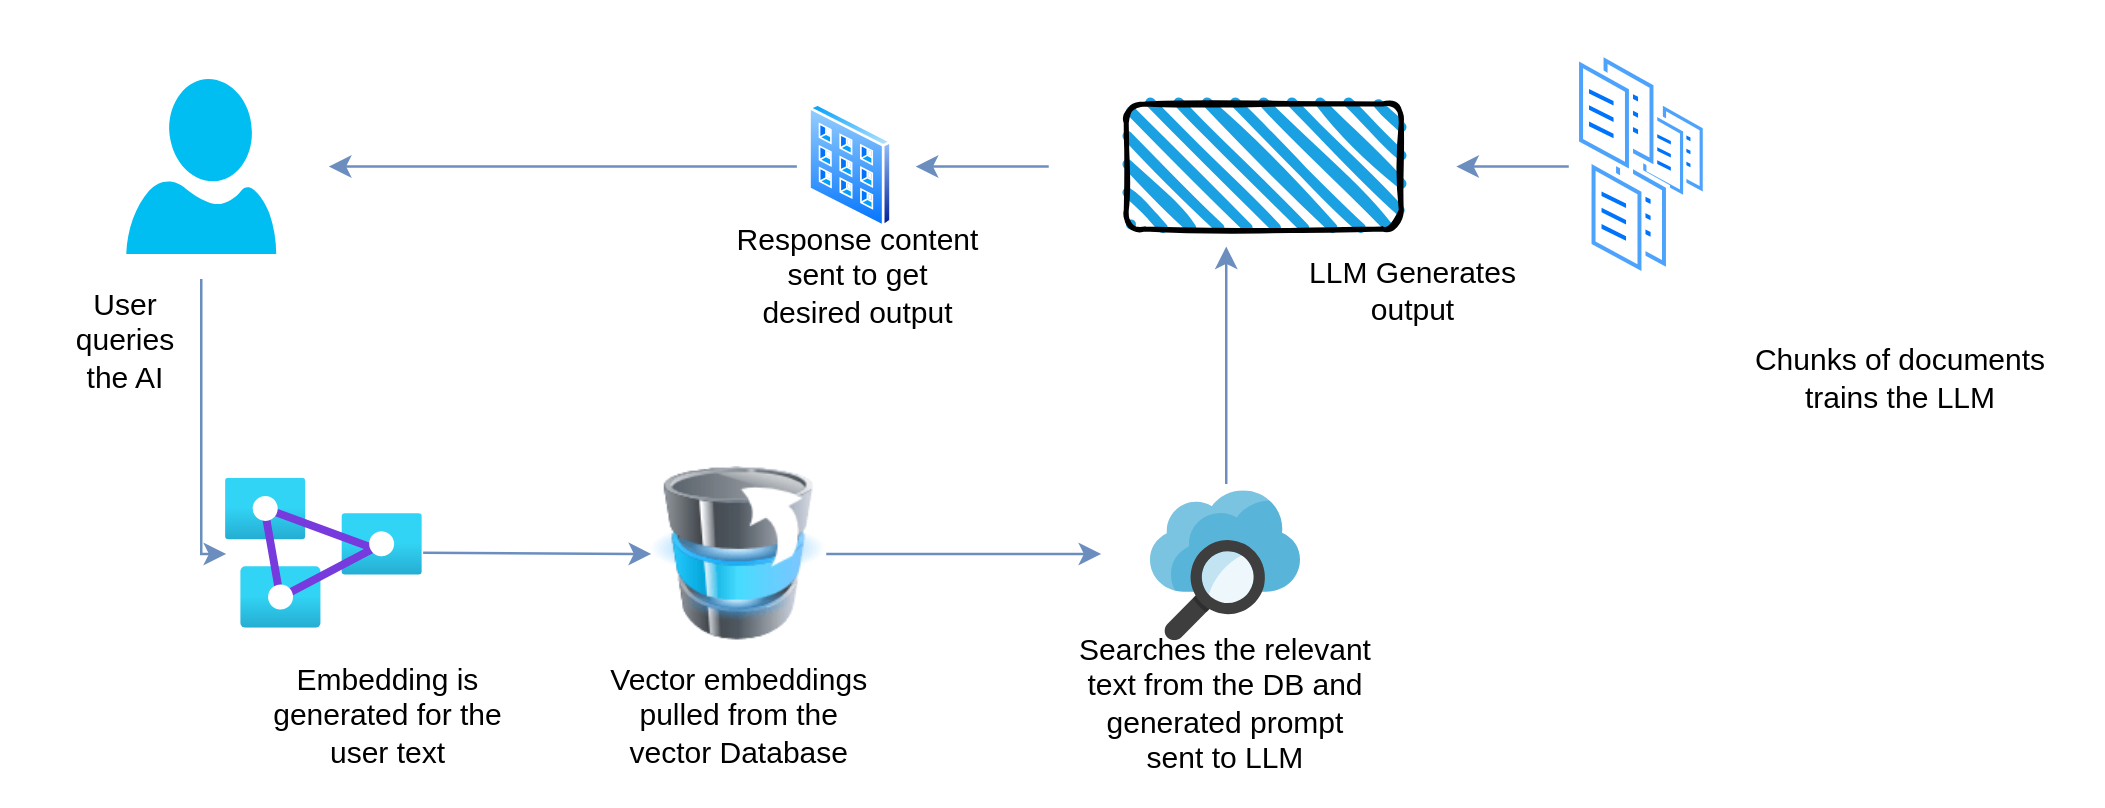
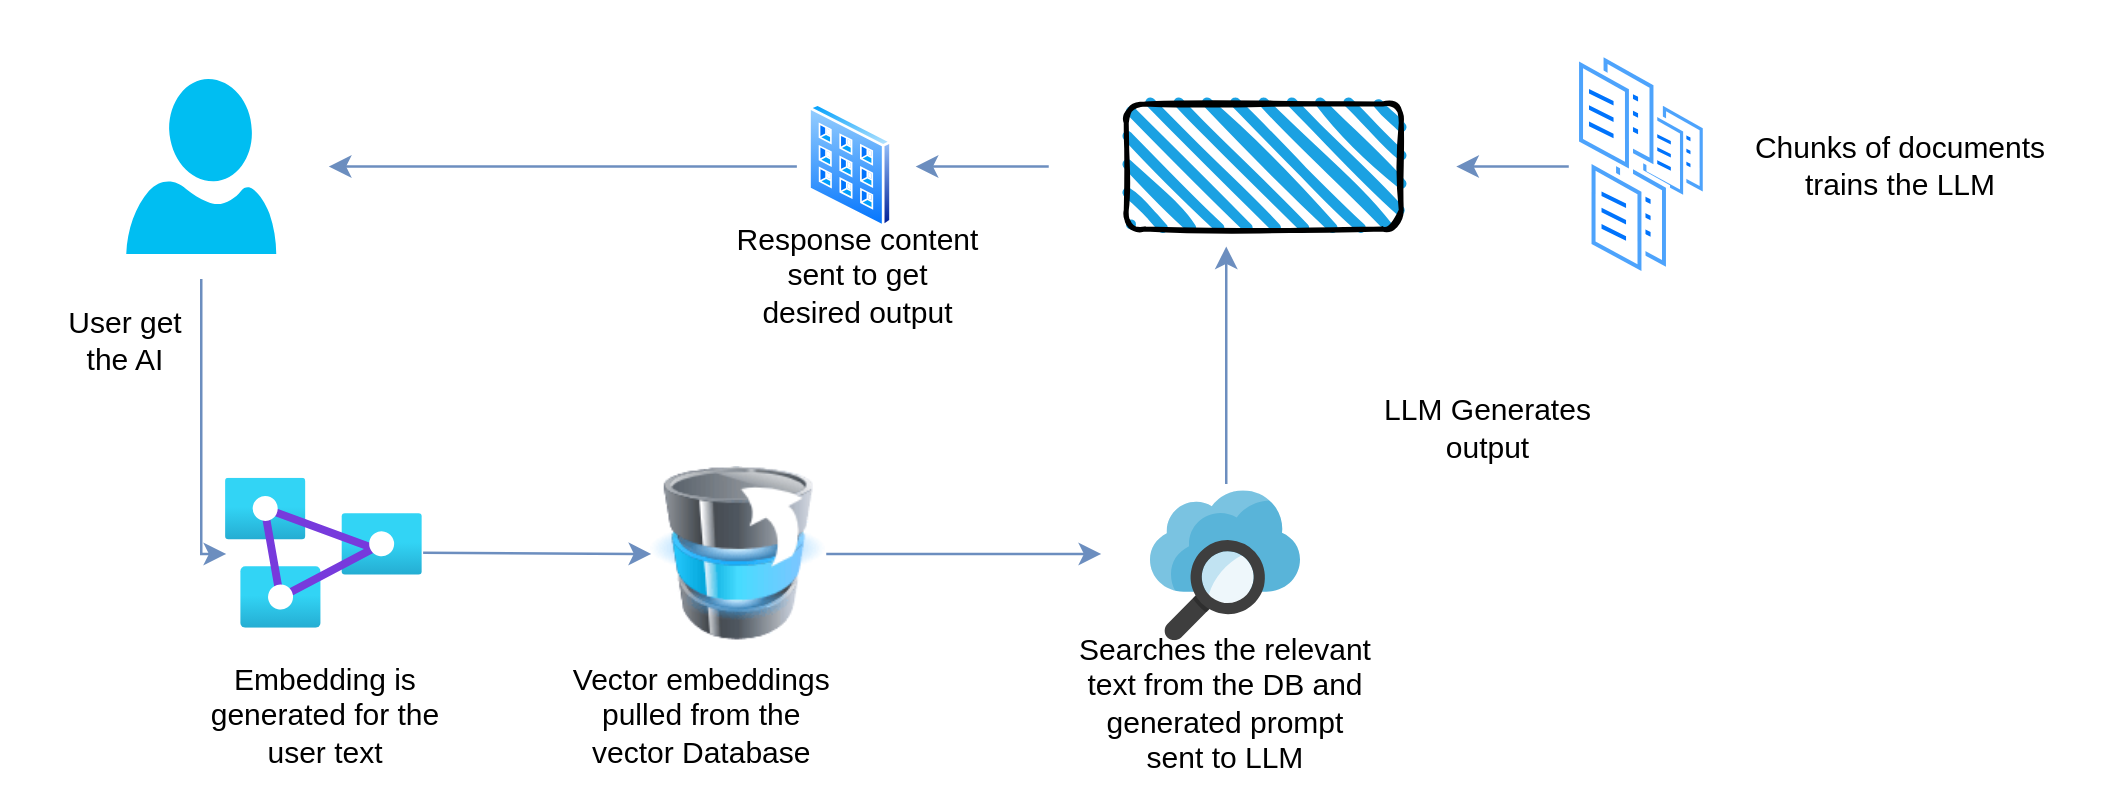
(1414, 291) -> (1489, 429)
(126, 341) -> (126, 341)
(1901, 379) -> (1901, 166)
(389, 716) -> (326, 716)
(740, 716) -> (703, 716)
